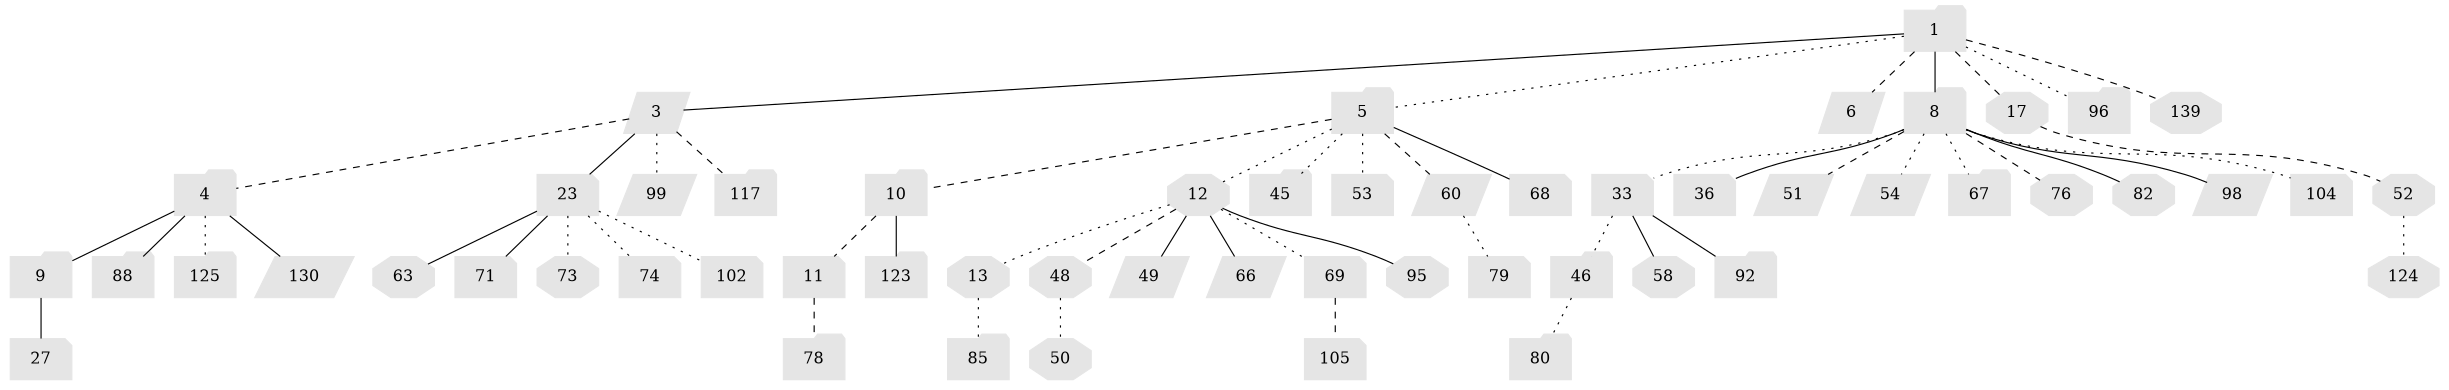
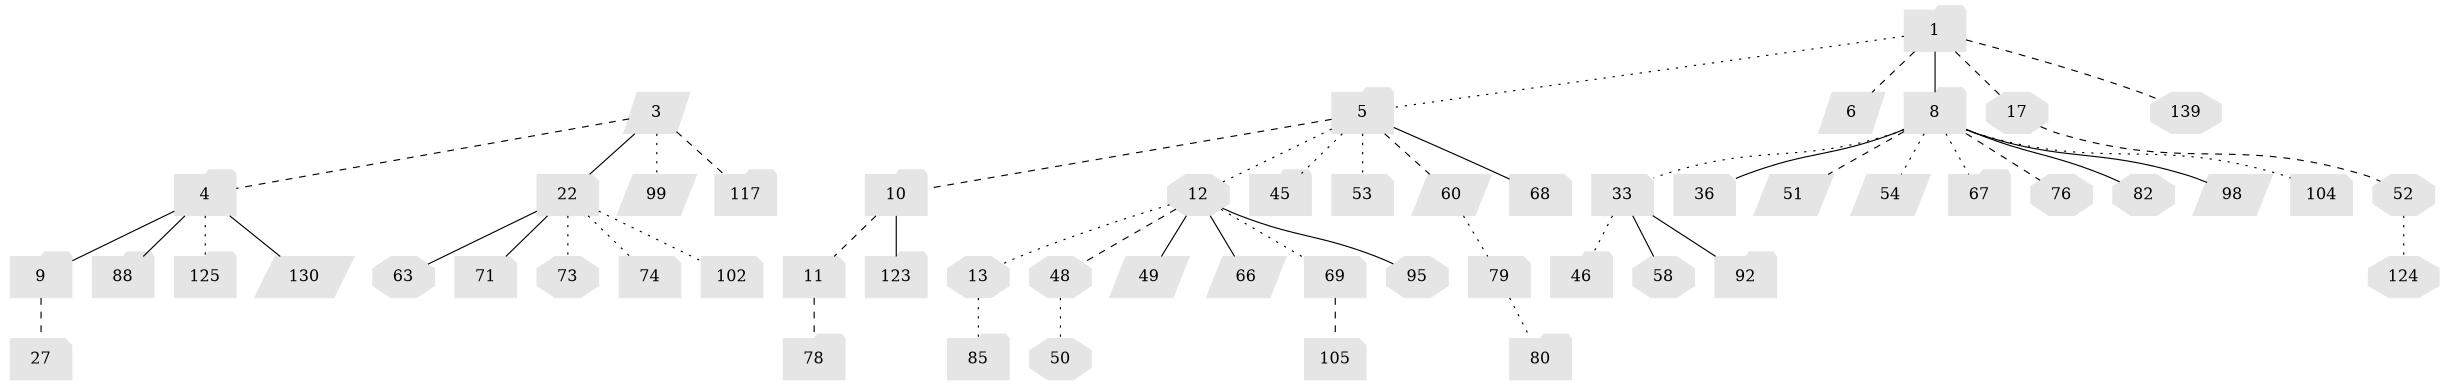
(1294, 72) -> none
(2099, 113) -> none
(568, 195) -> (568, 195)
(41, 318) -> (41, 318)
(1561, 318) -> (1520, 318)
